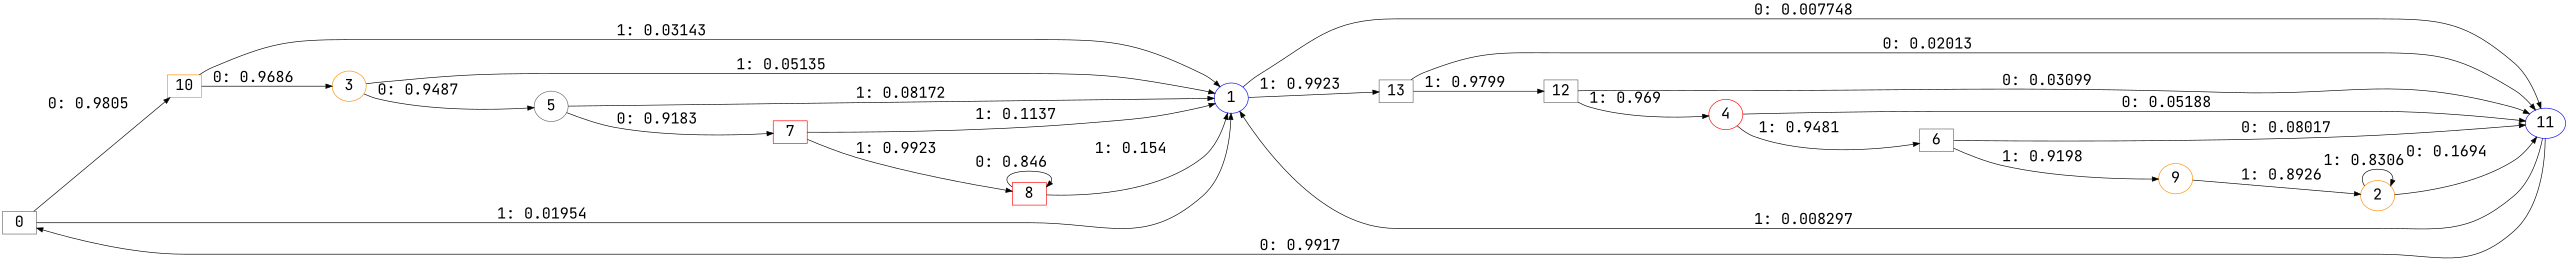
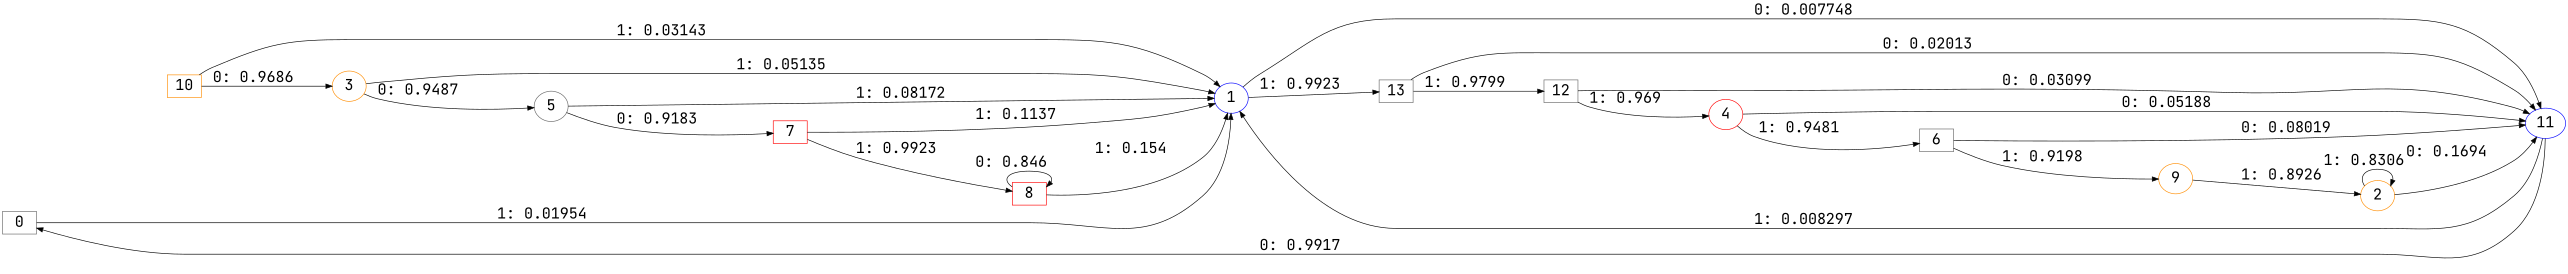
(2295, 128) -> (2295, 128)
(99, 157) -> none
